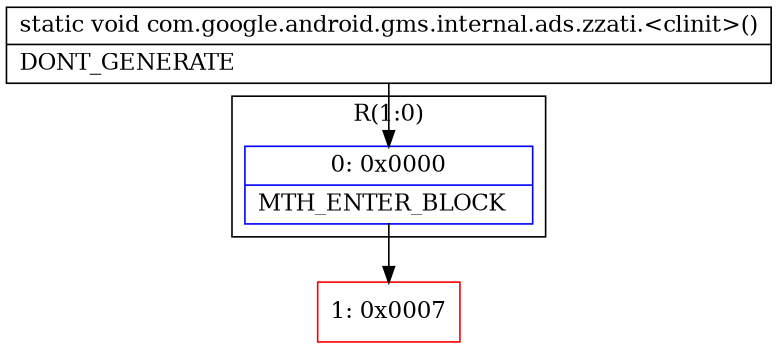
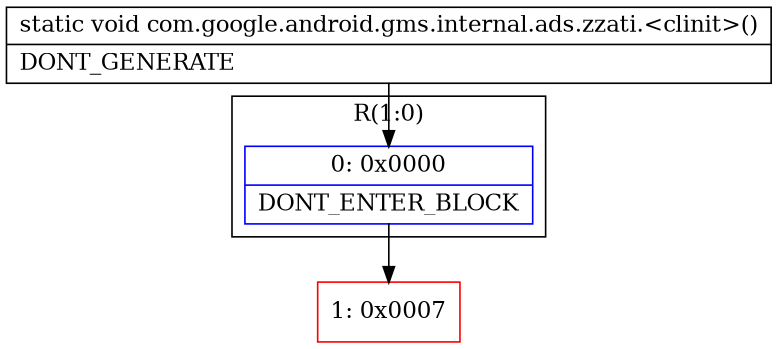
(382, 204) -> (389, 204)
